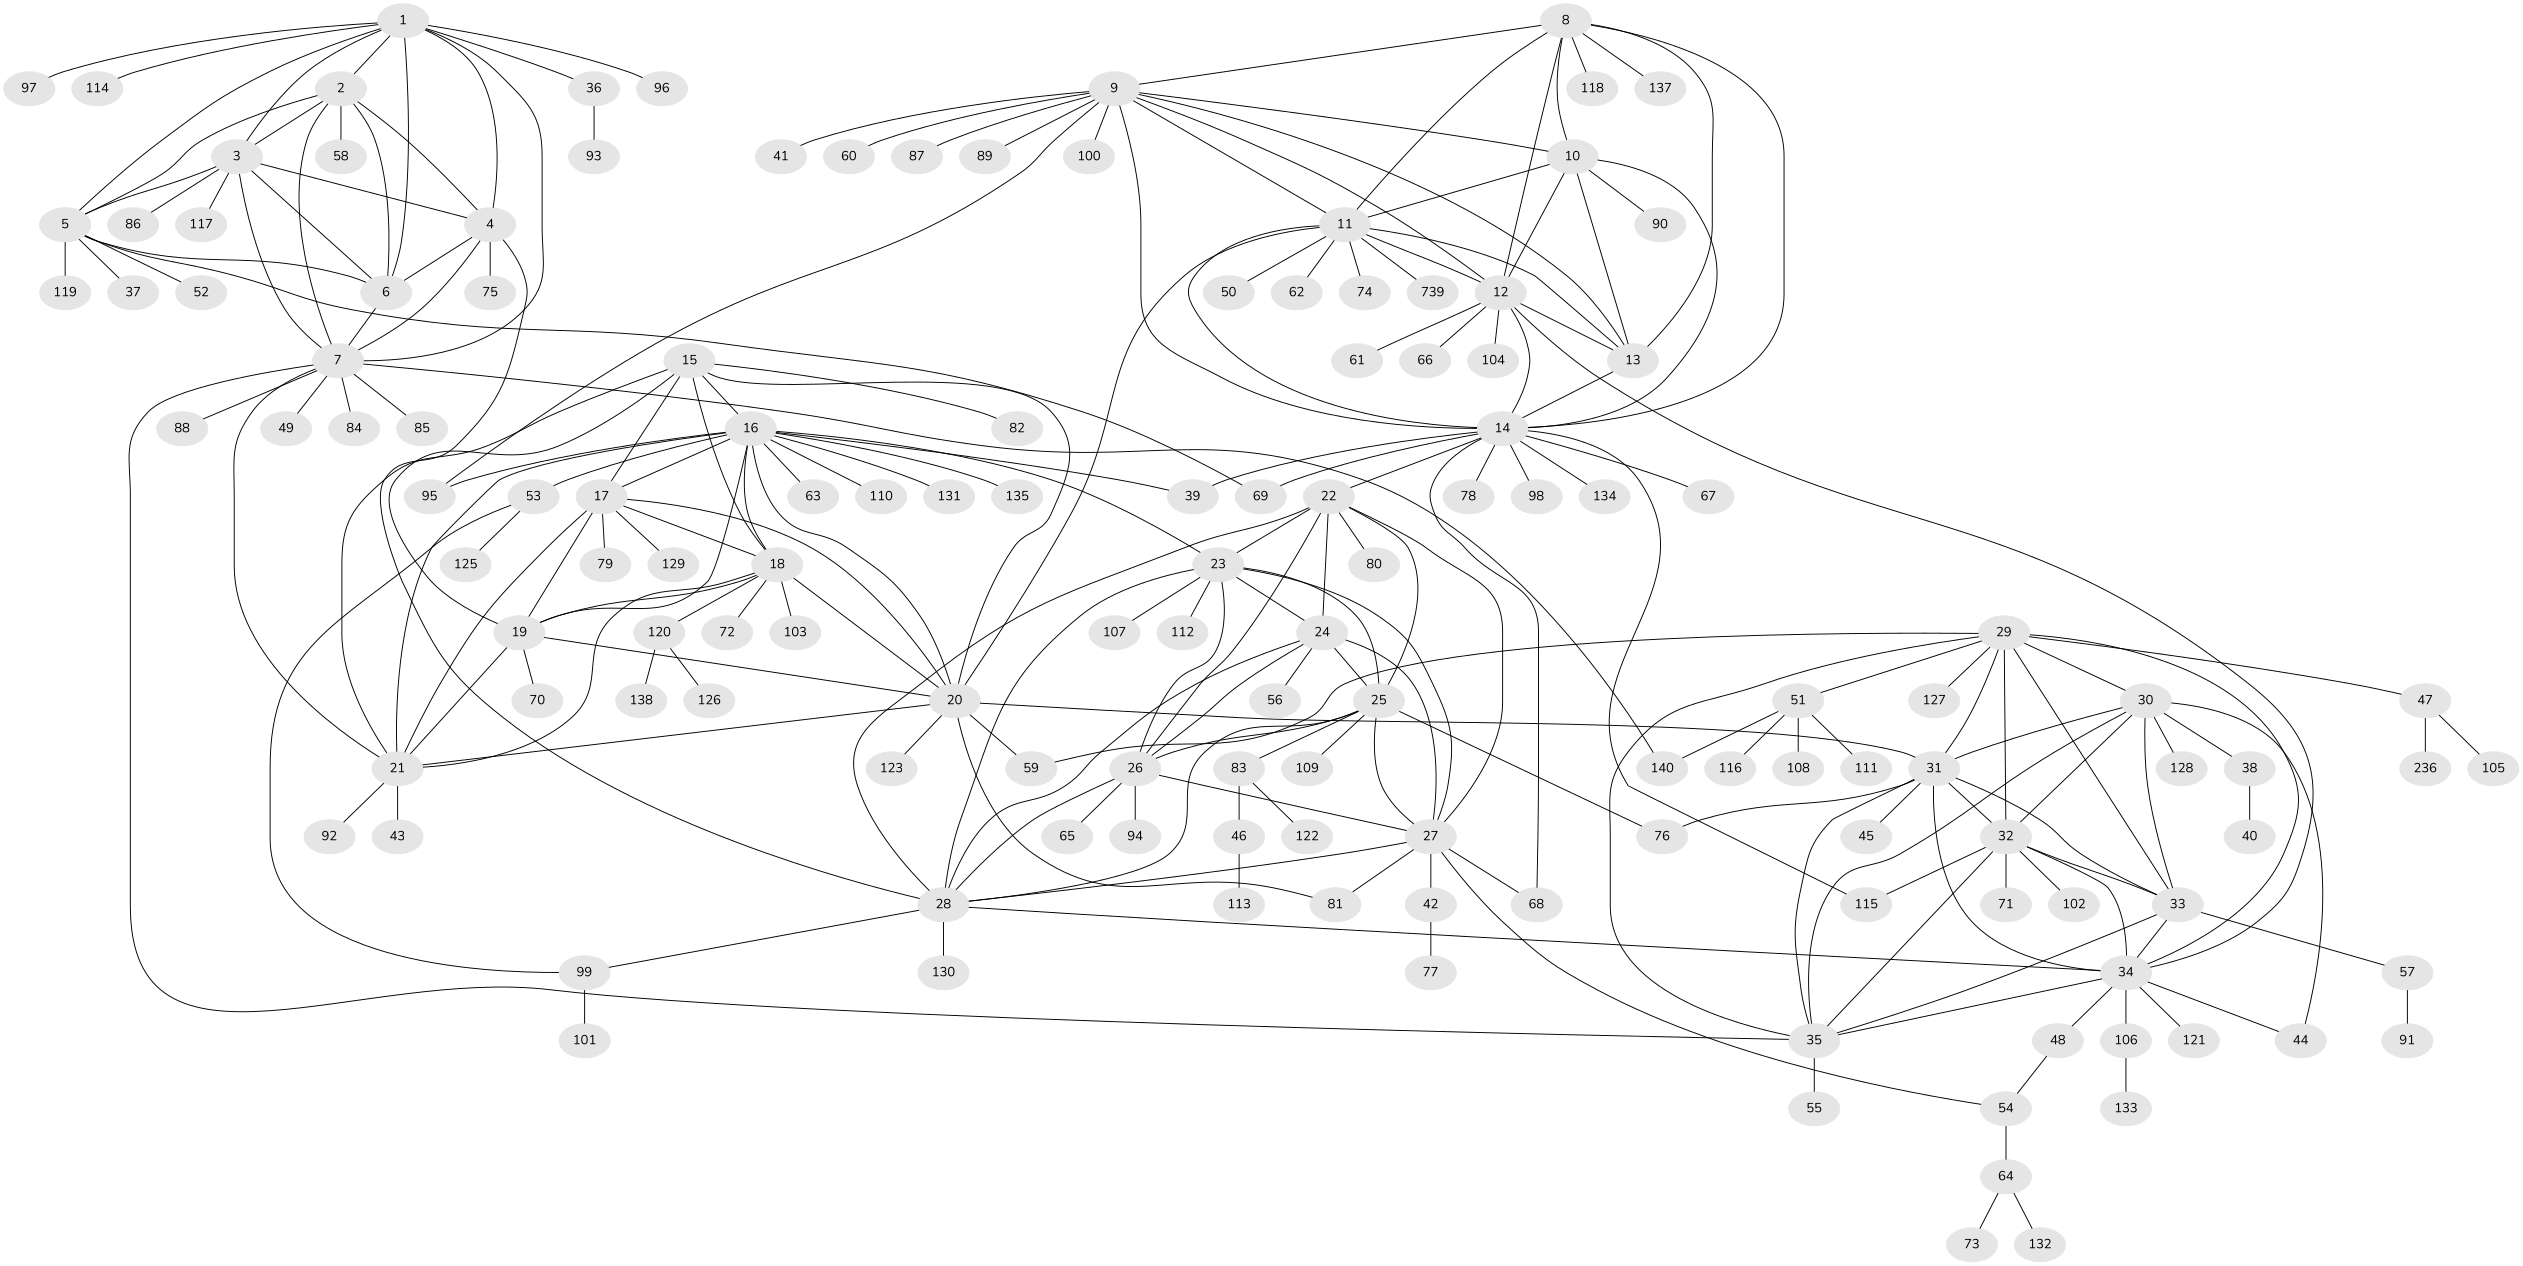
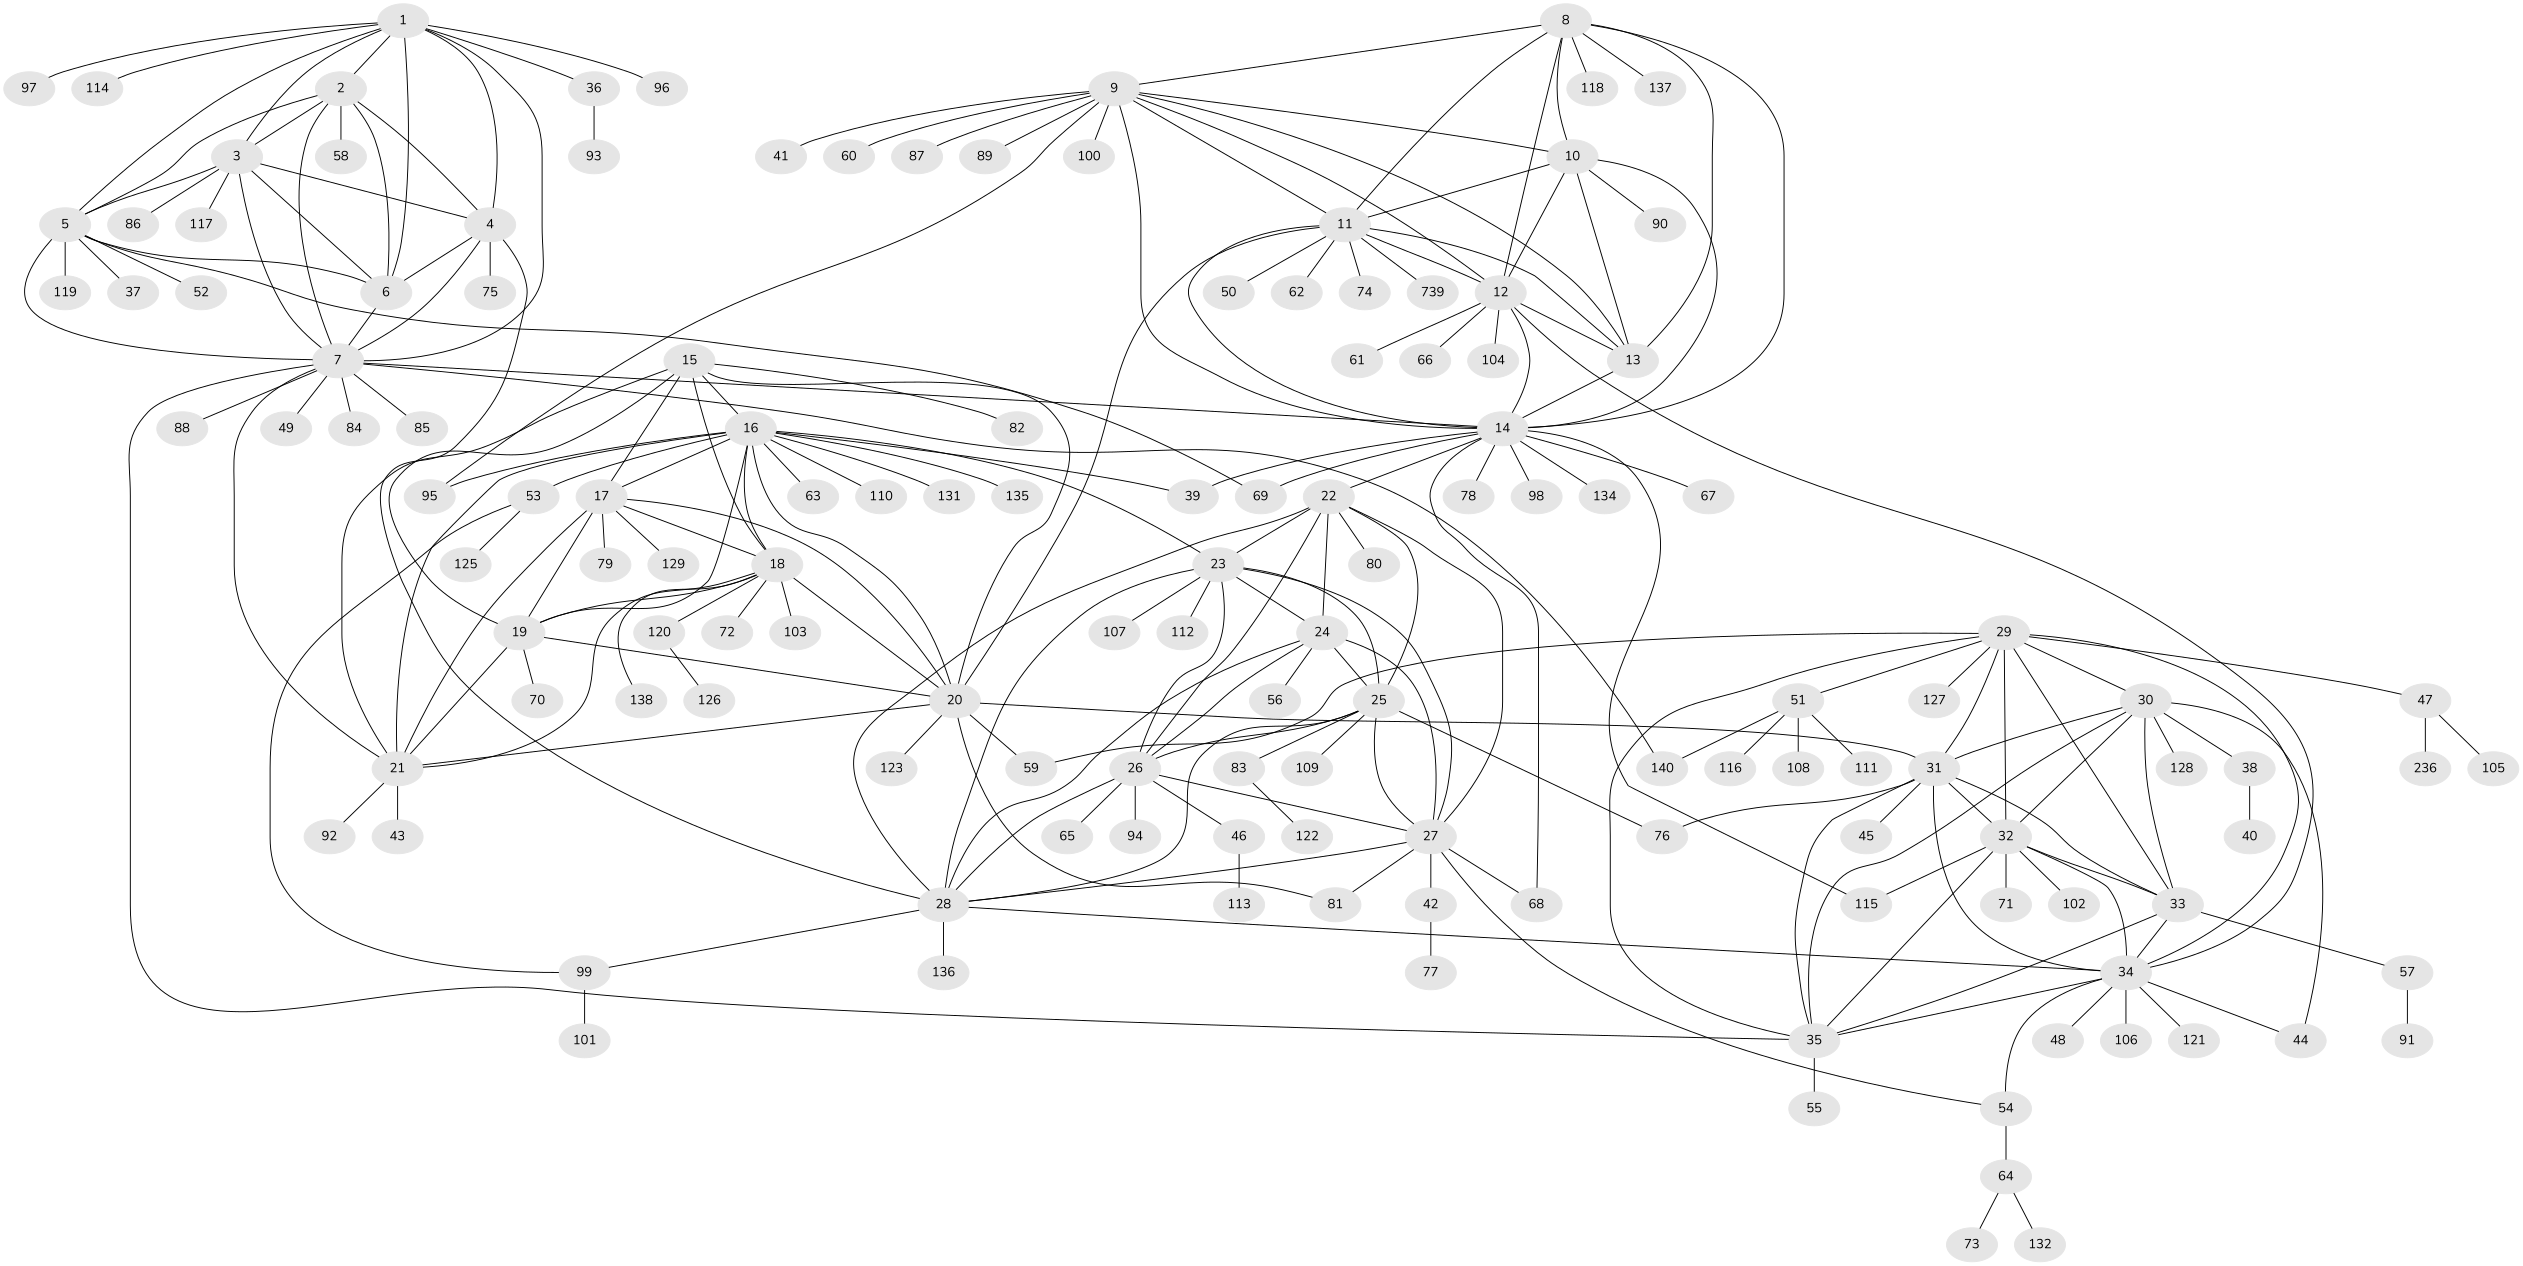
none -> (129, 346)
none -> (948, 396)
(650, 667) -> (624, 618)
(1239, 803) -> (1181, 799)
(944, 973) -> (944, 973)
(2032, 1075) -> (2031, 1016)
(2126, 1109) -> none
